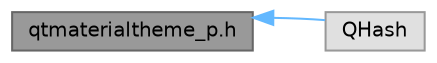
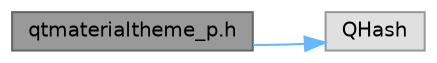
(299, 19) -> (279, 45)
